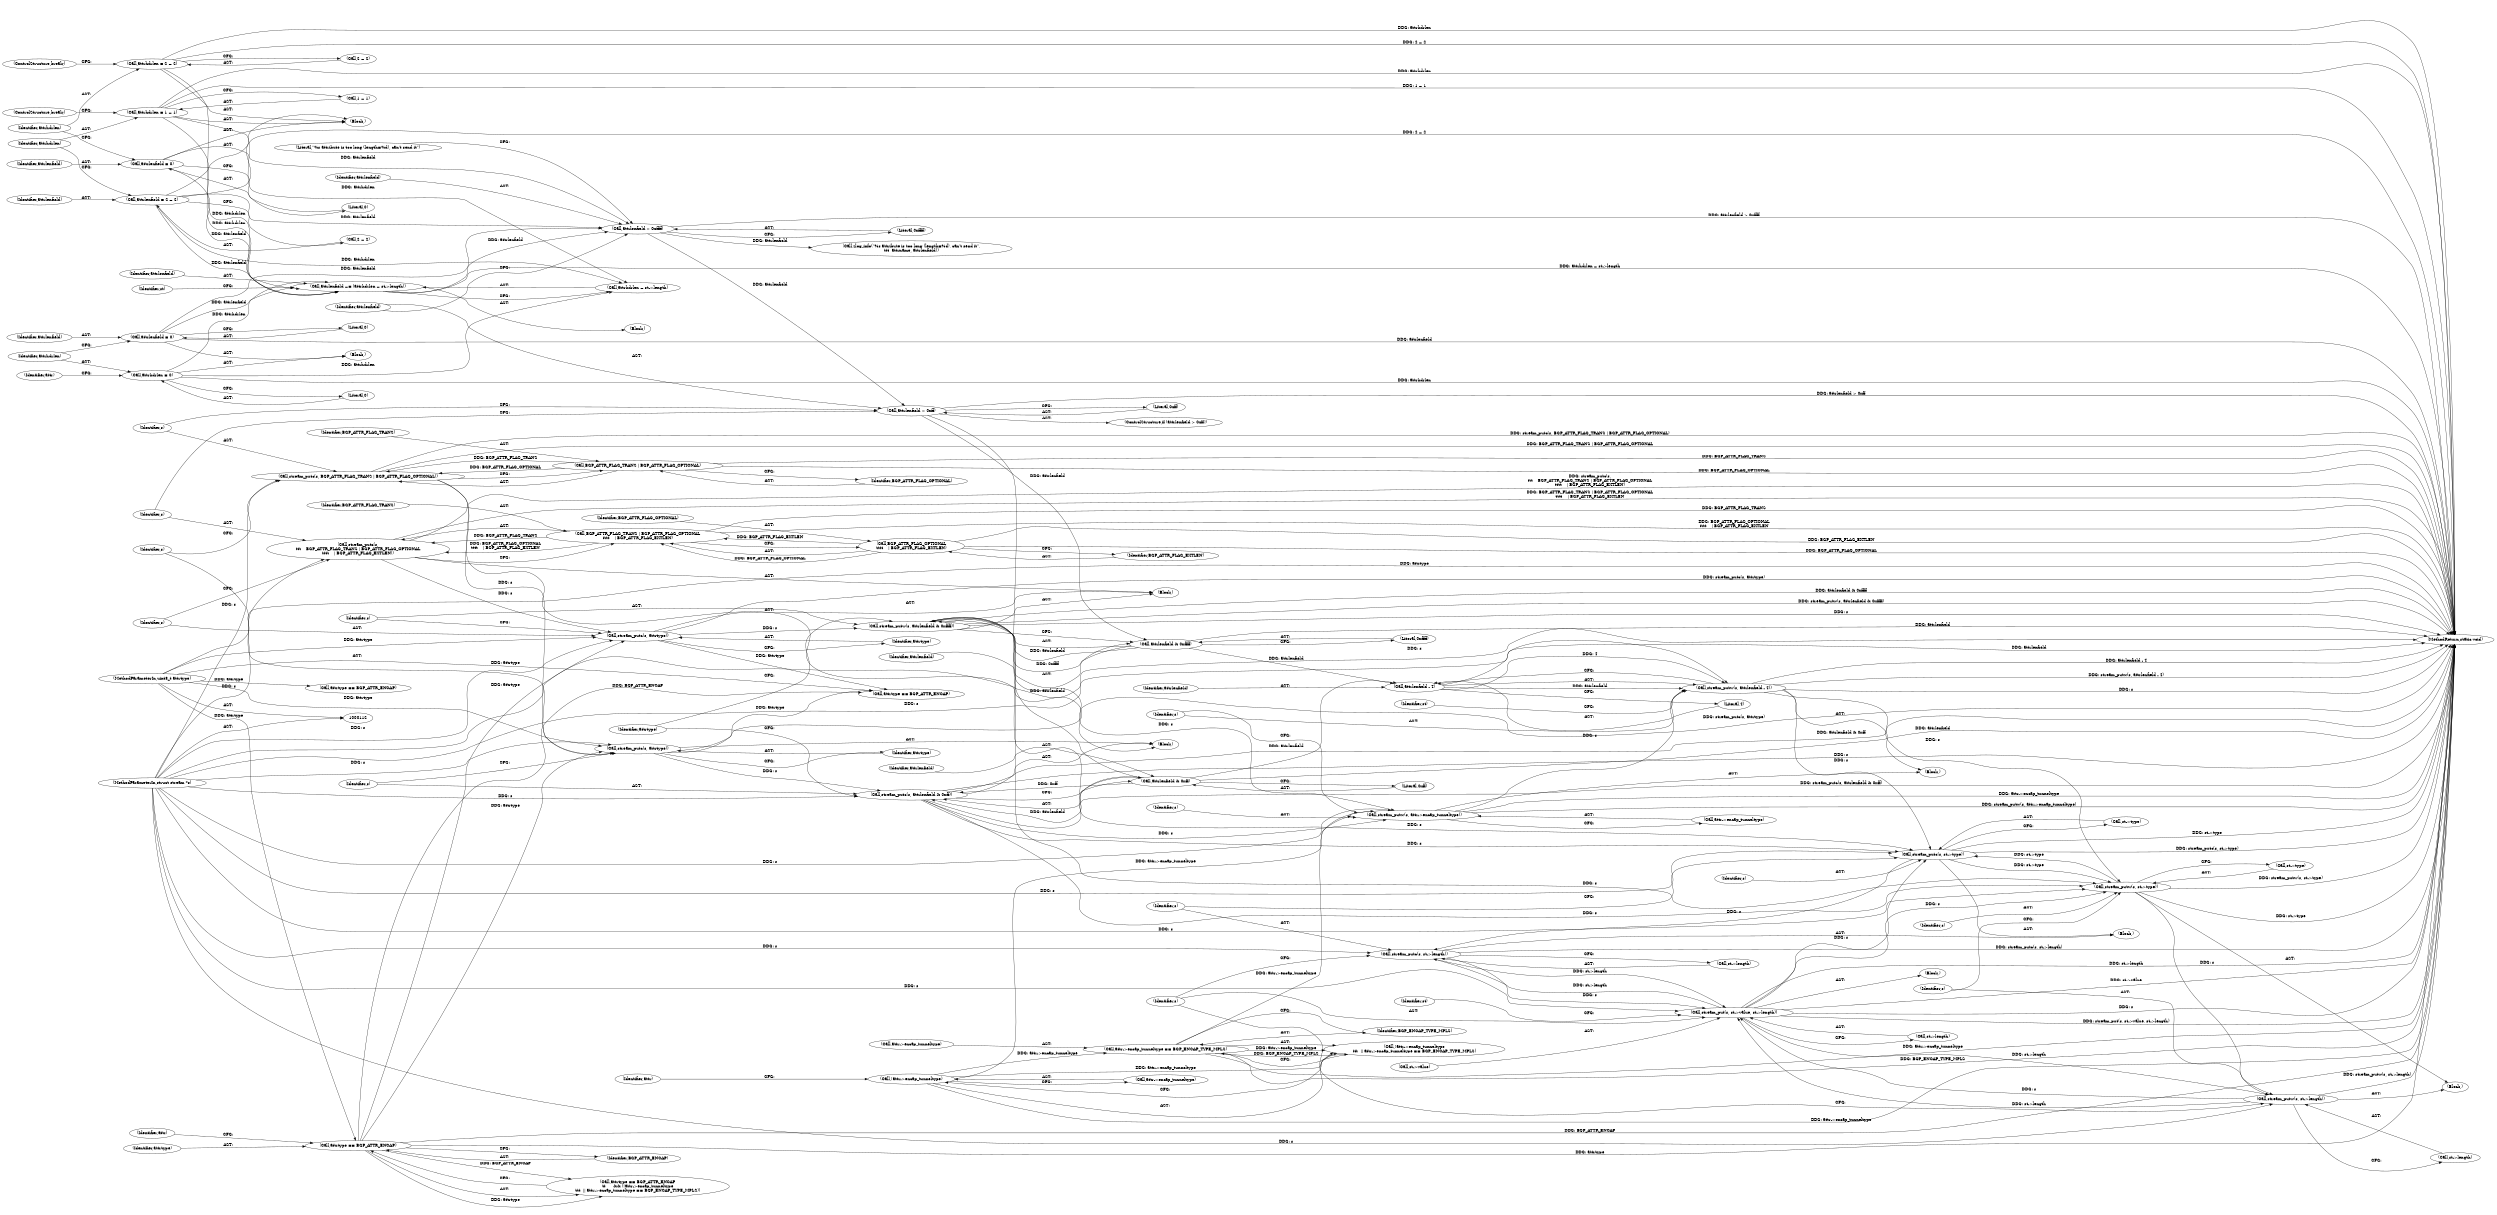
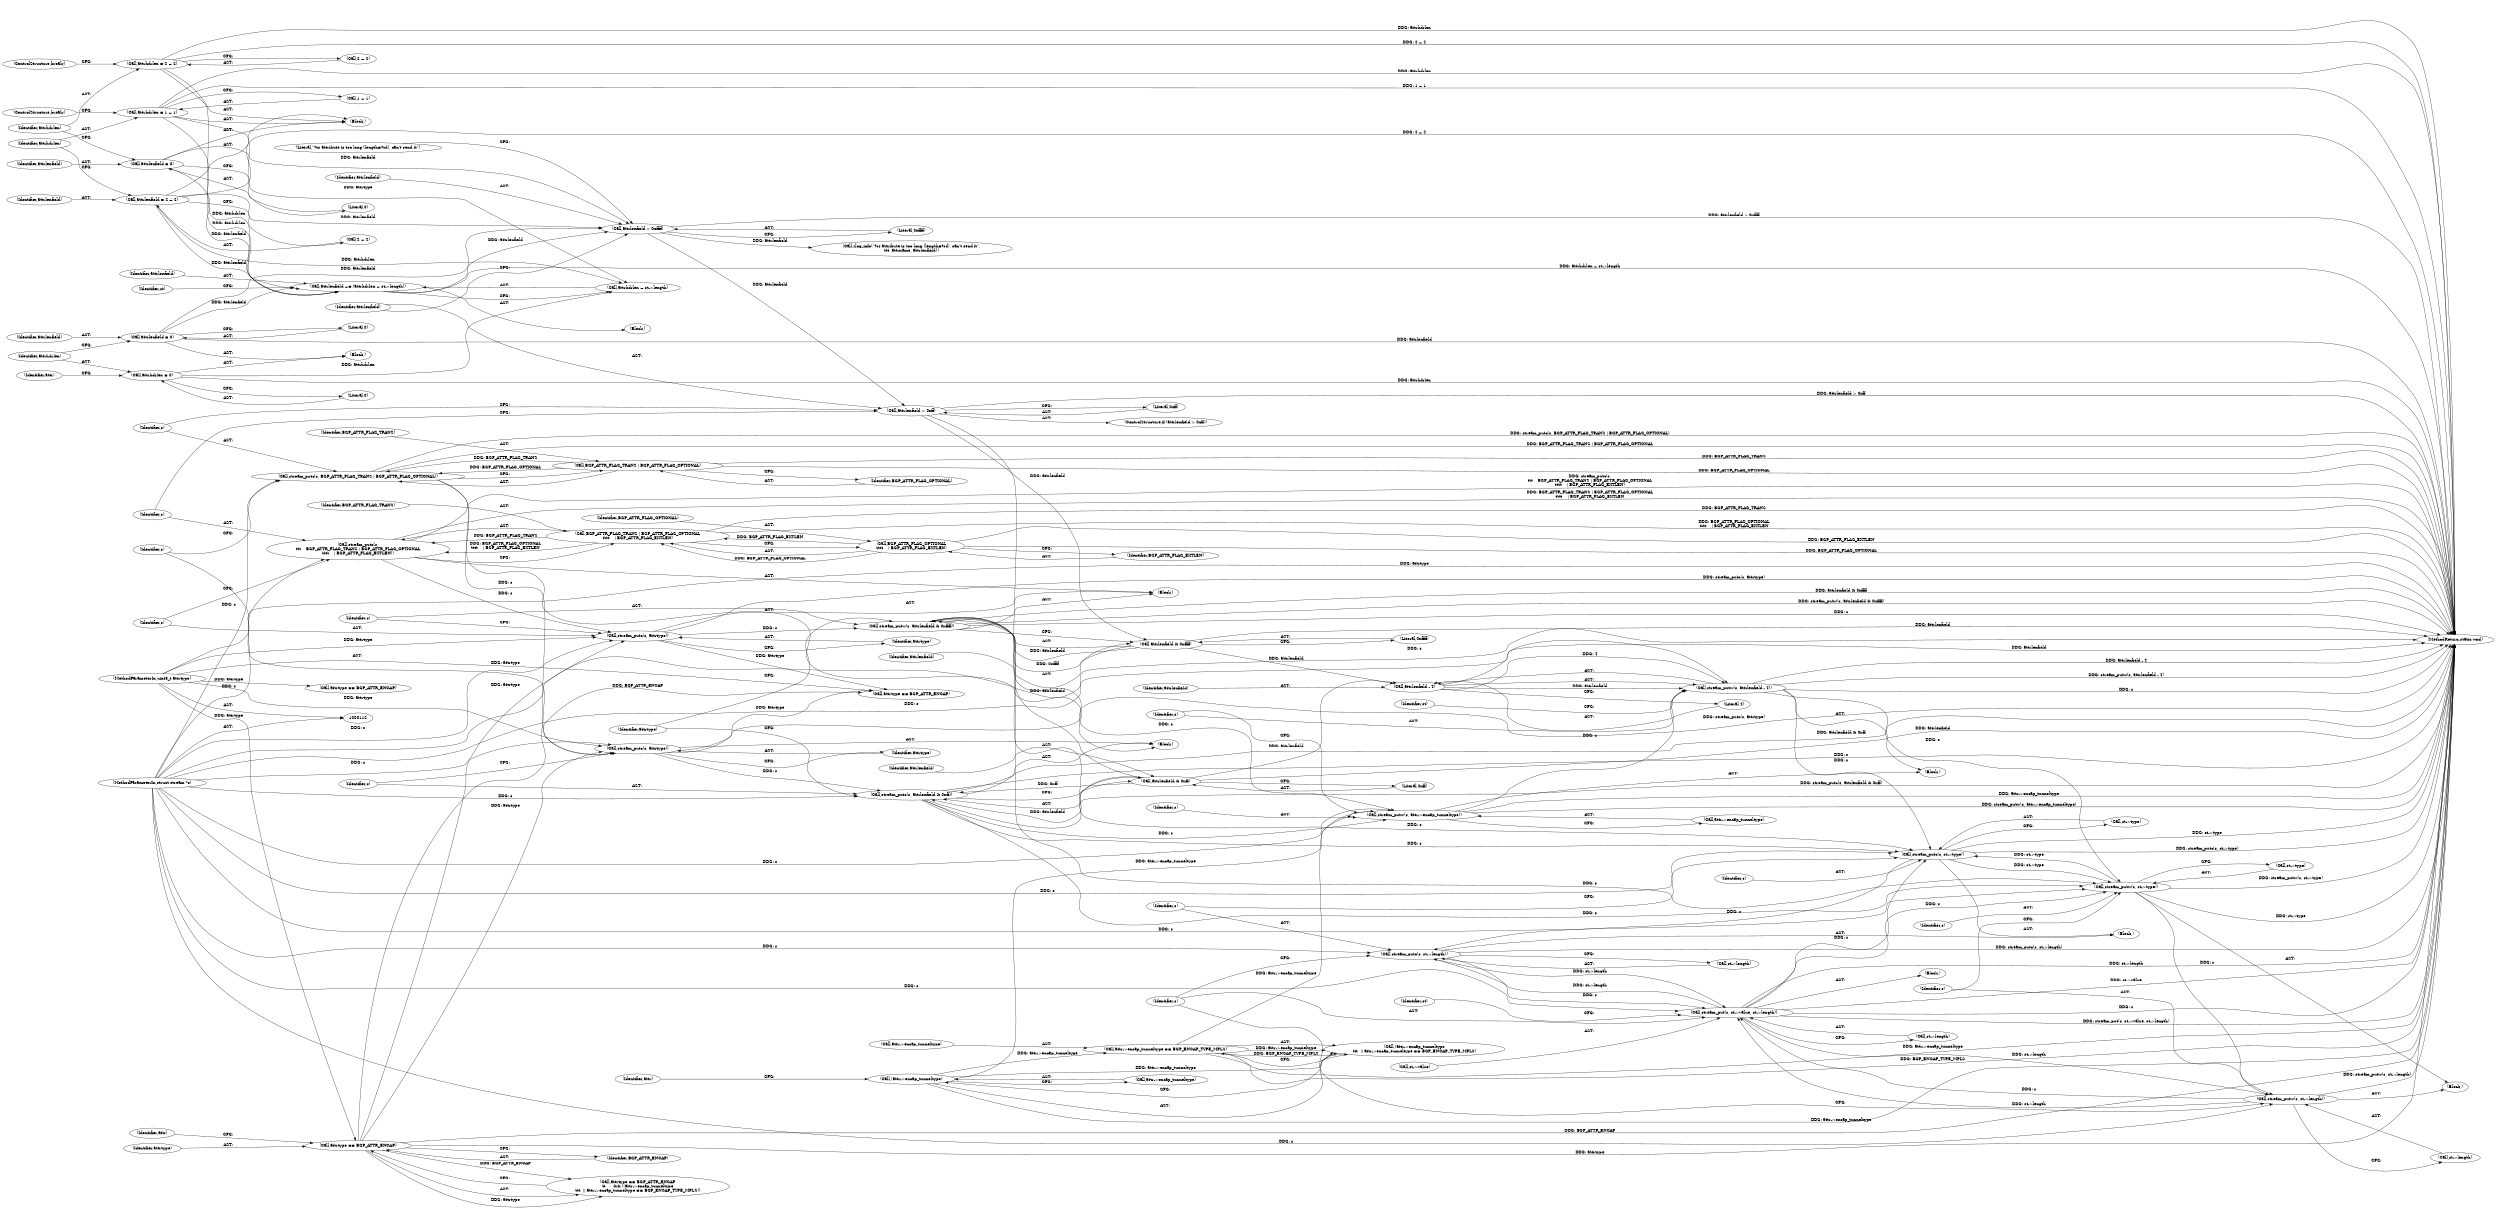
(358, 187) -> (358, 187)
(242, 319) -> none
(1590, 671) -> (1590, 671)
(1414, 1031) -> none
